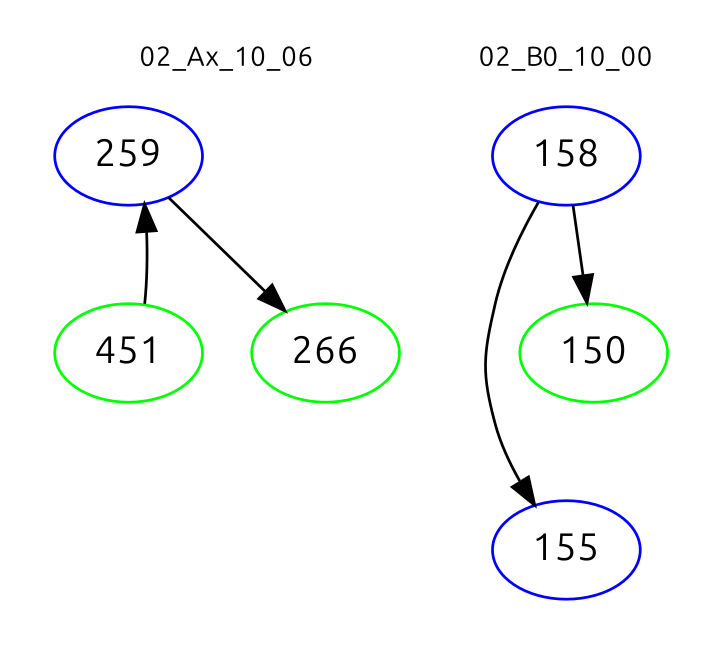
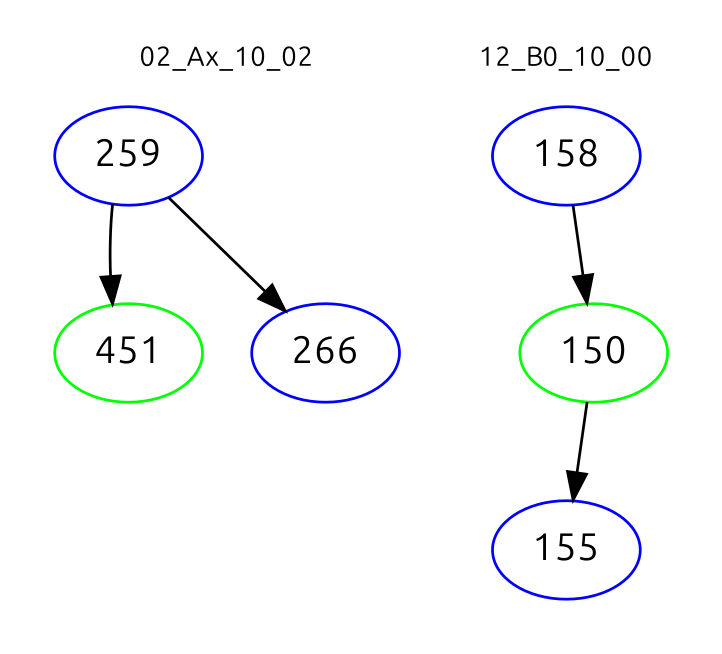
(227, 59) -> (227, 59)
(566, 59) -> (566, 59)
(147, 268) -> (110, 240)
(488, 340) -> (582, 437)
(326, 353) -> (326, 353)
